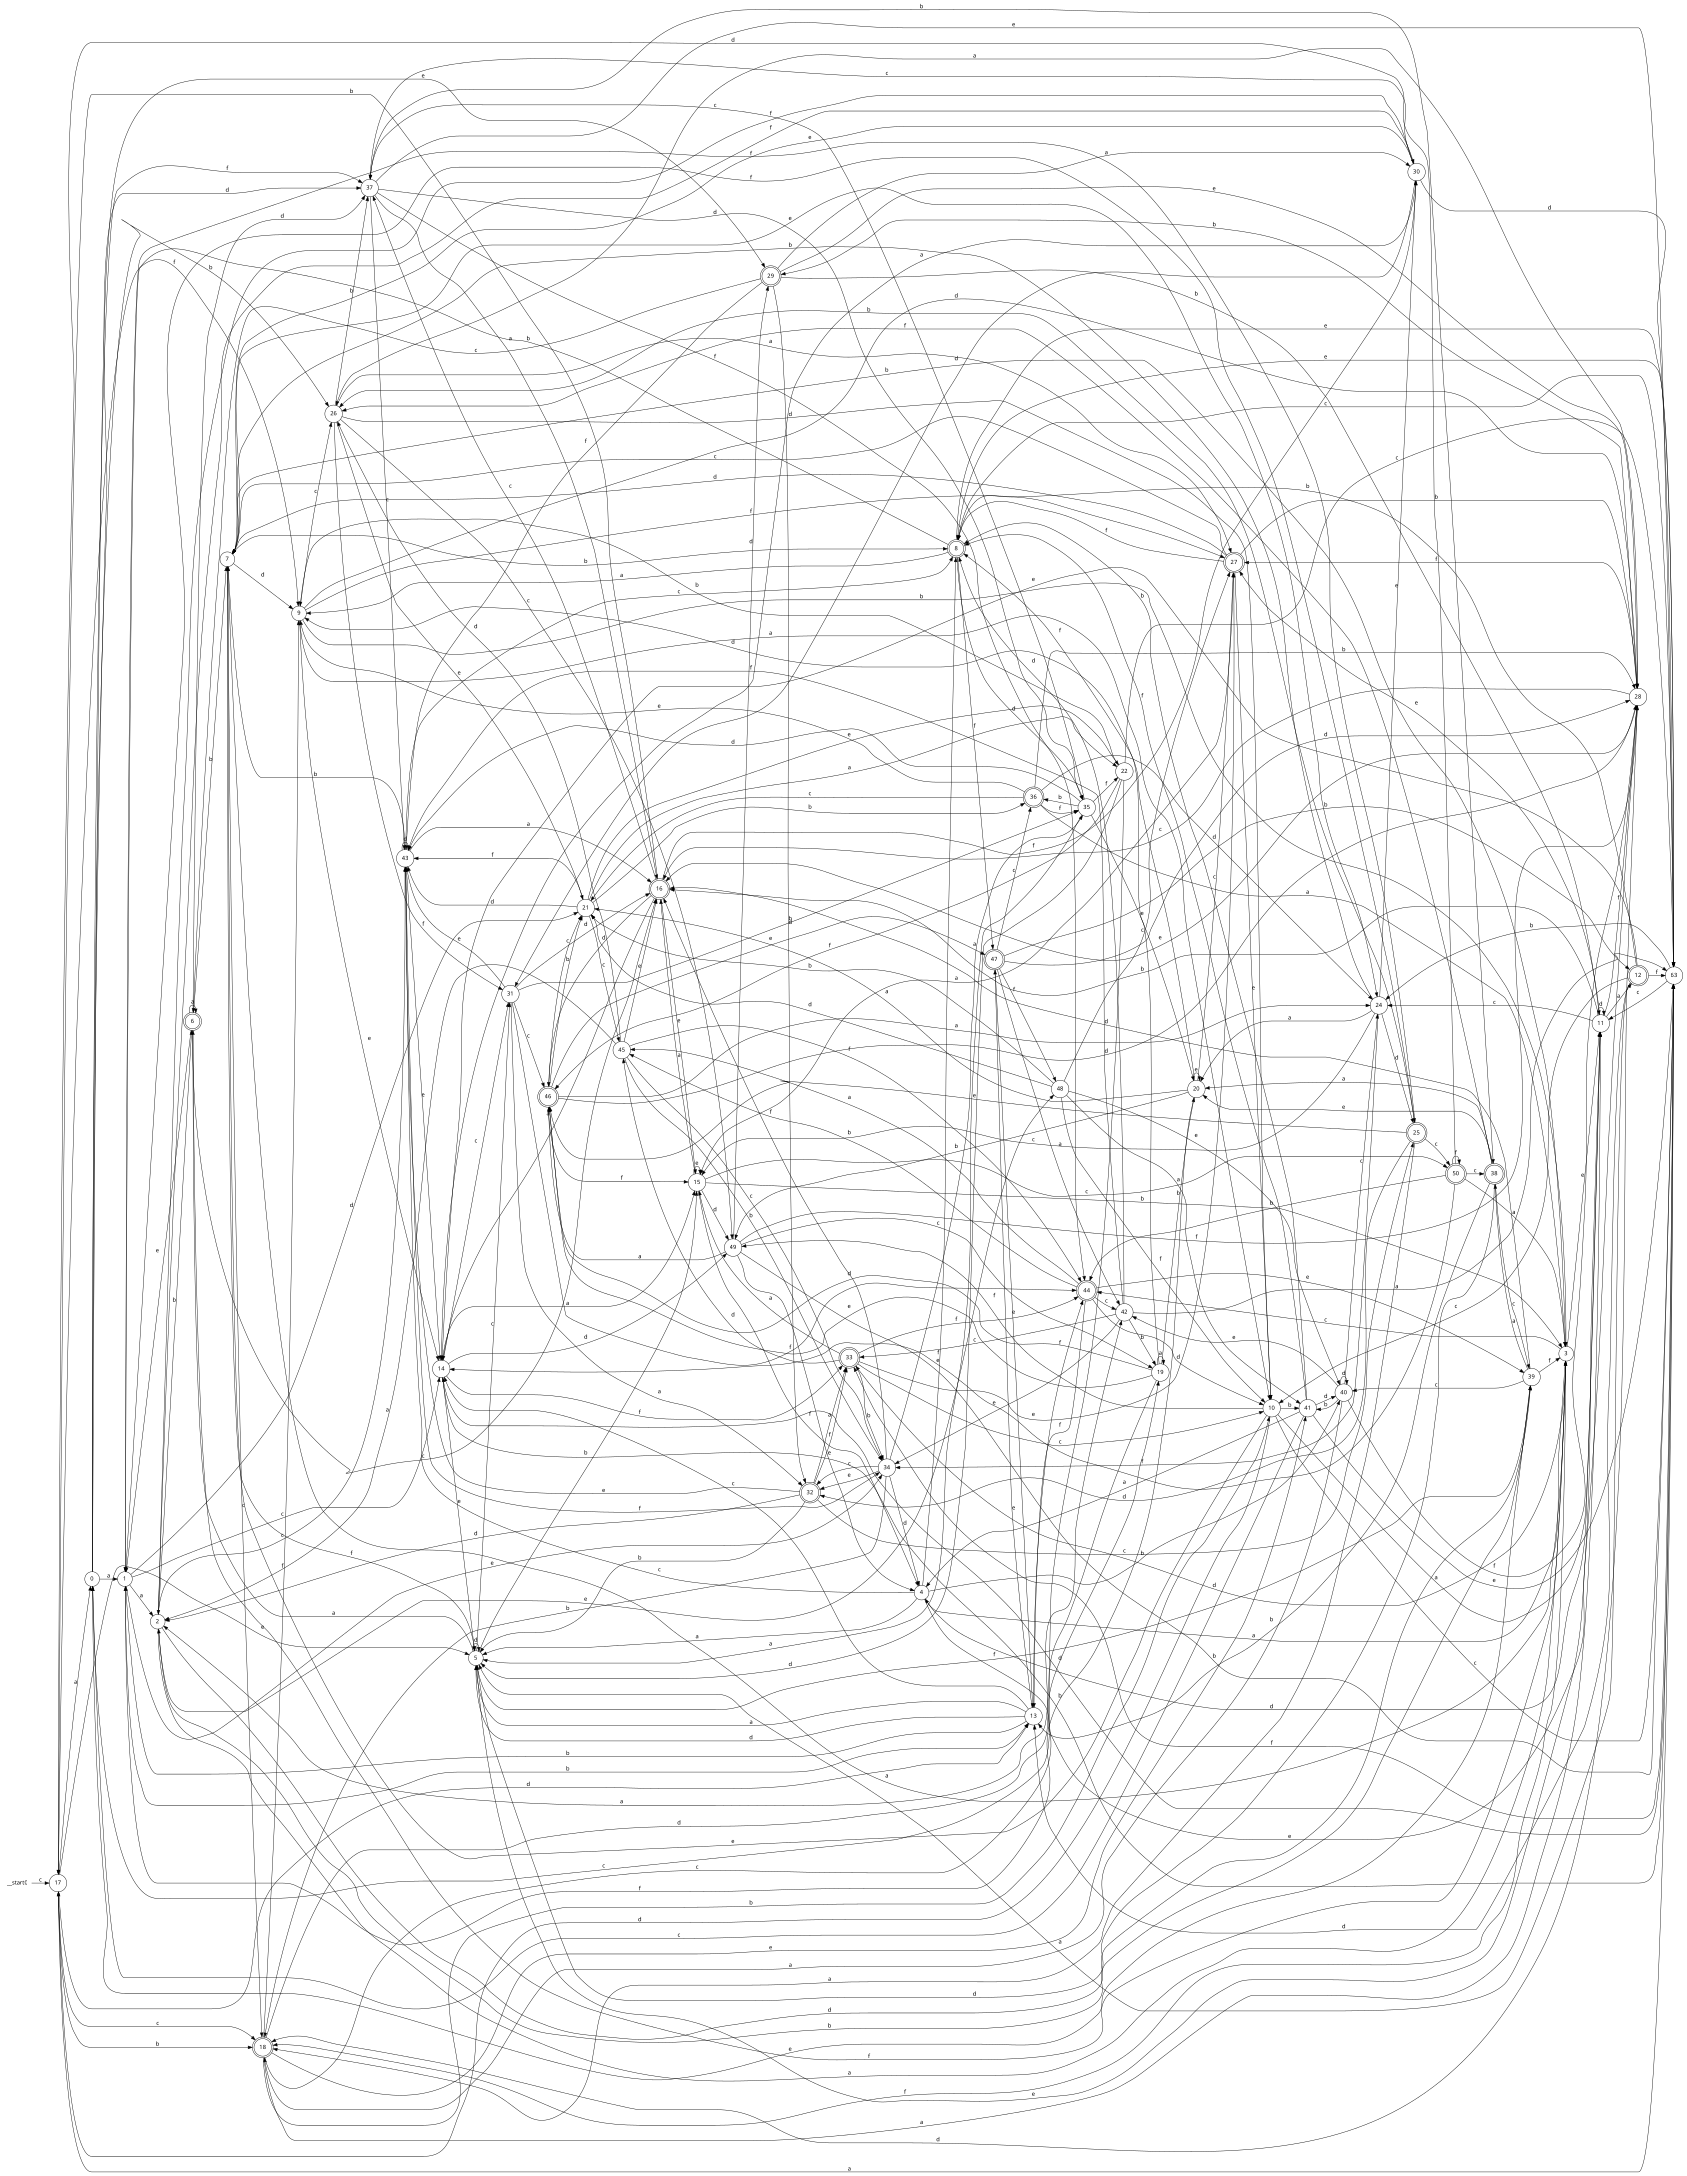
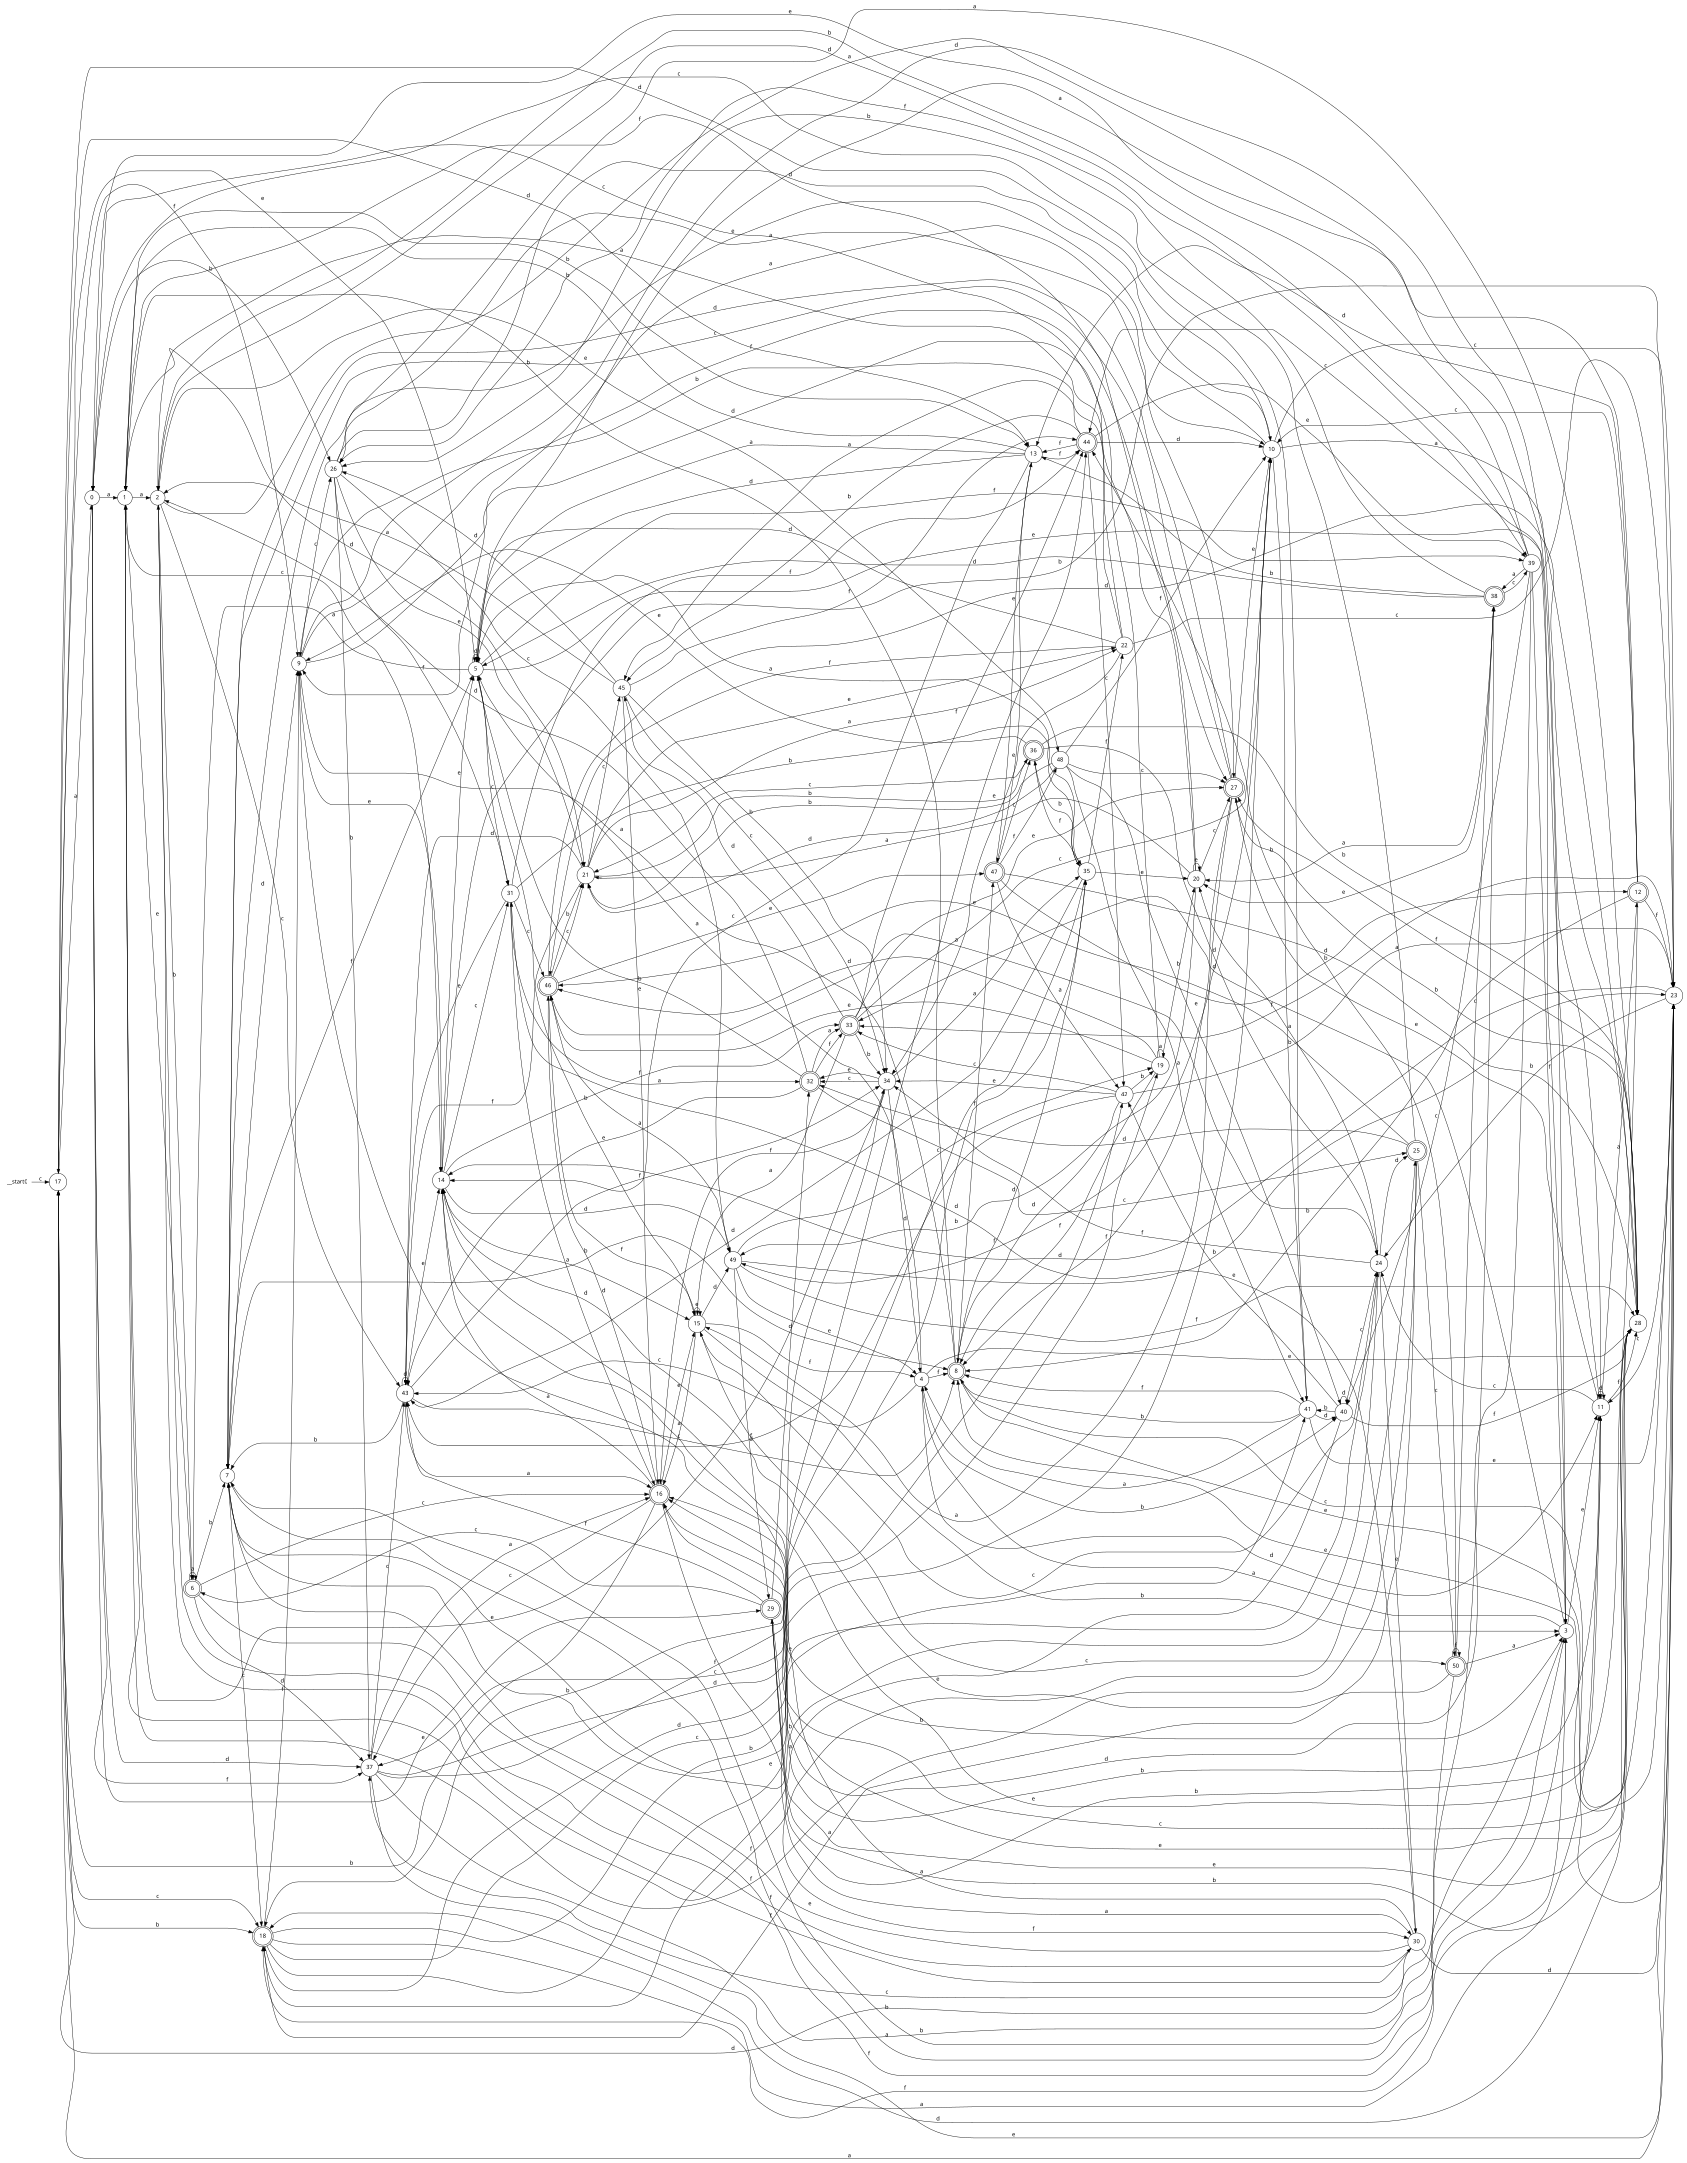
none -> (985, 845)
(1437, 953) -> none
(1674, 976) -> (1674, 996)
